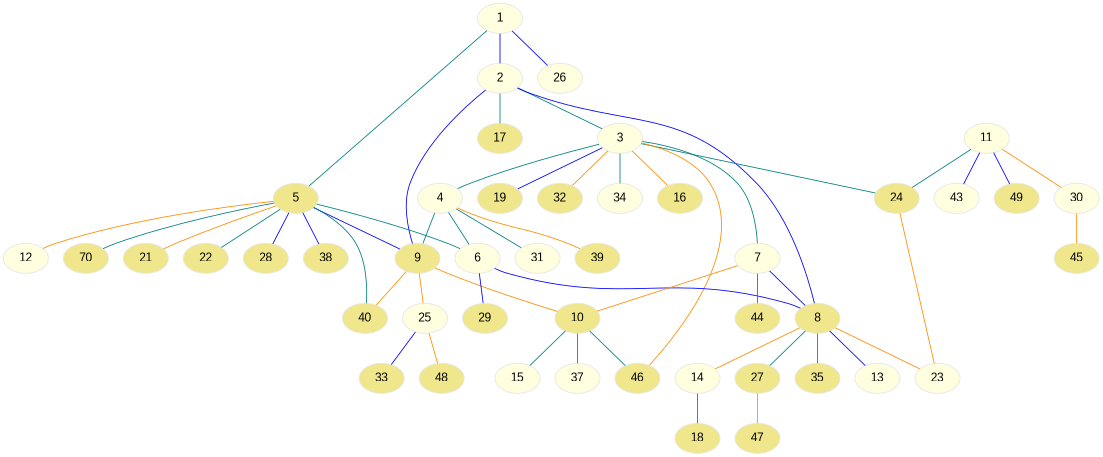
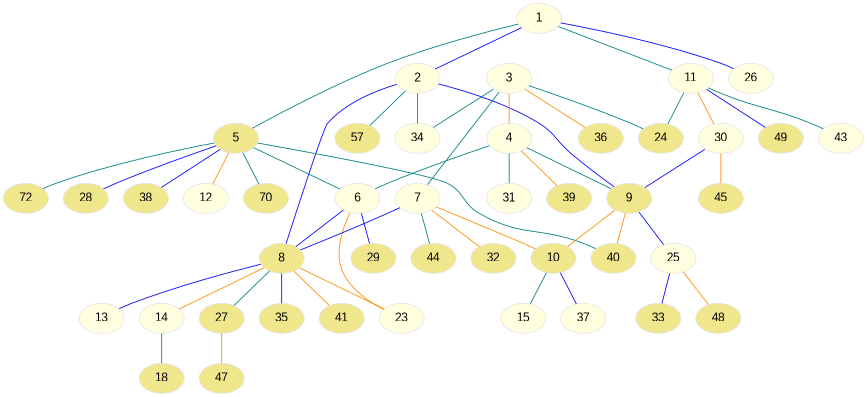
none -> (615, 48)
(560, 108) -> (418, 108)
(500, 138) -> (358, 138)
(528, 164) -> (509, 114)
(590, 168) -> (455, 228)
(972, 168) -> (766, 108)
(500, 198) -> none
(680, 198) -> (601, 138)
(357, 228) -> (675, 168)
(146, 258) -> none
(206, 258) -> (26, 198)
(421, 288) -> (651, 228)
(917, 288) -> (342, 269)
none -> (342, 318)
(578, 348) -> (568, 288)
(818, 348) -> (282, 288)
(638, 378) -> none
